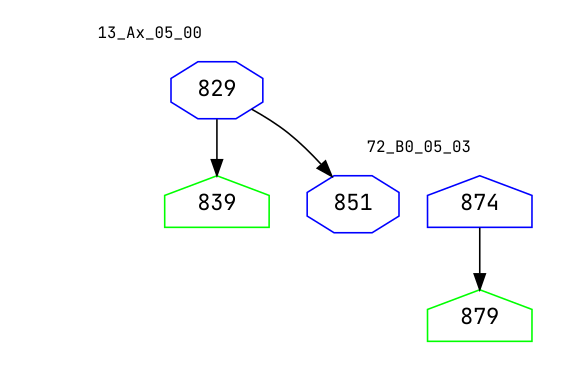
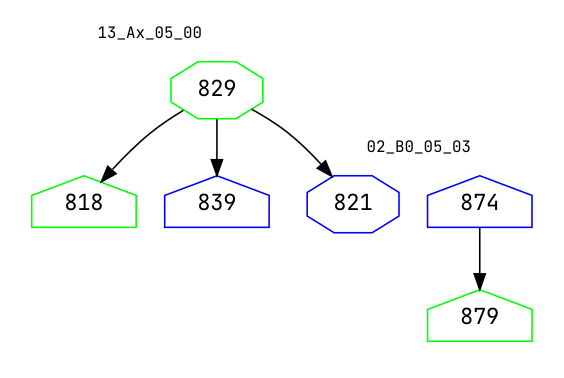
(217, 90) -> (217, 90)
(420, 148) -> (420, 148)
none -> (84, 204)
(217, 204) -> (217, 204)
(353, 204) -> (353, 204)
